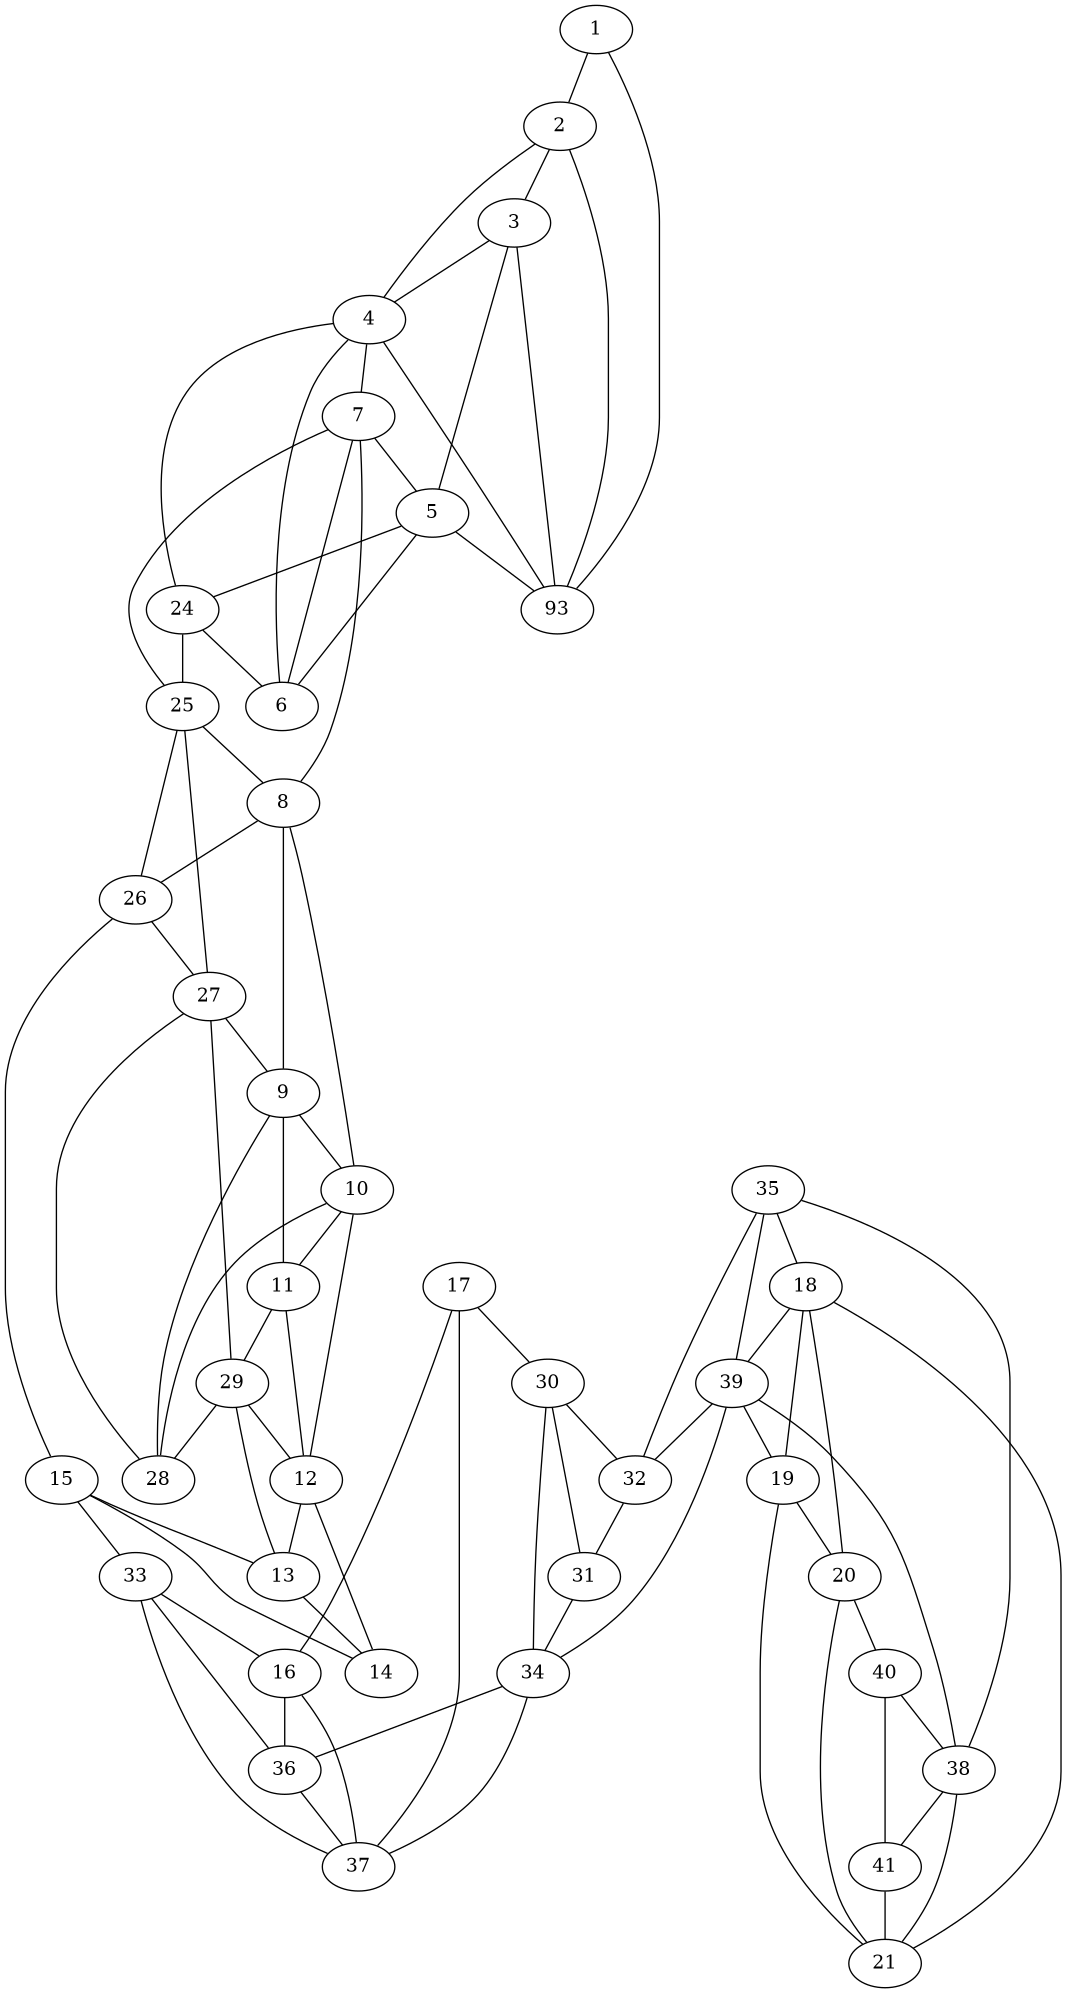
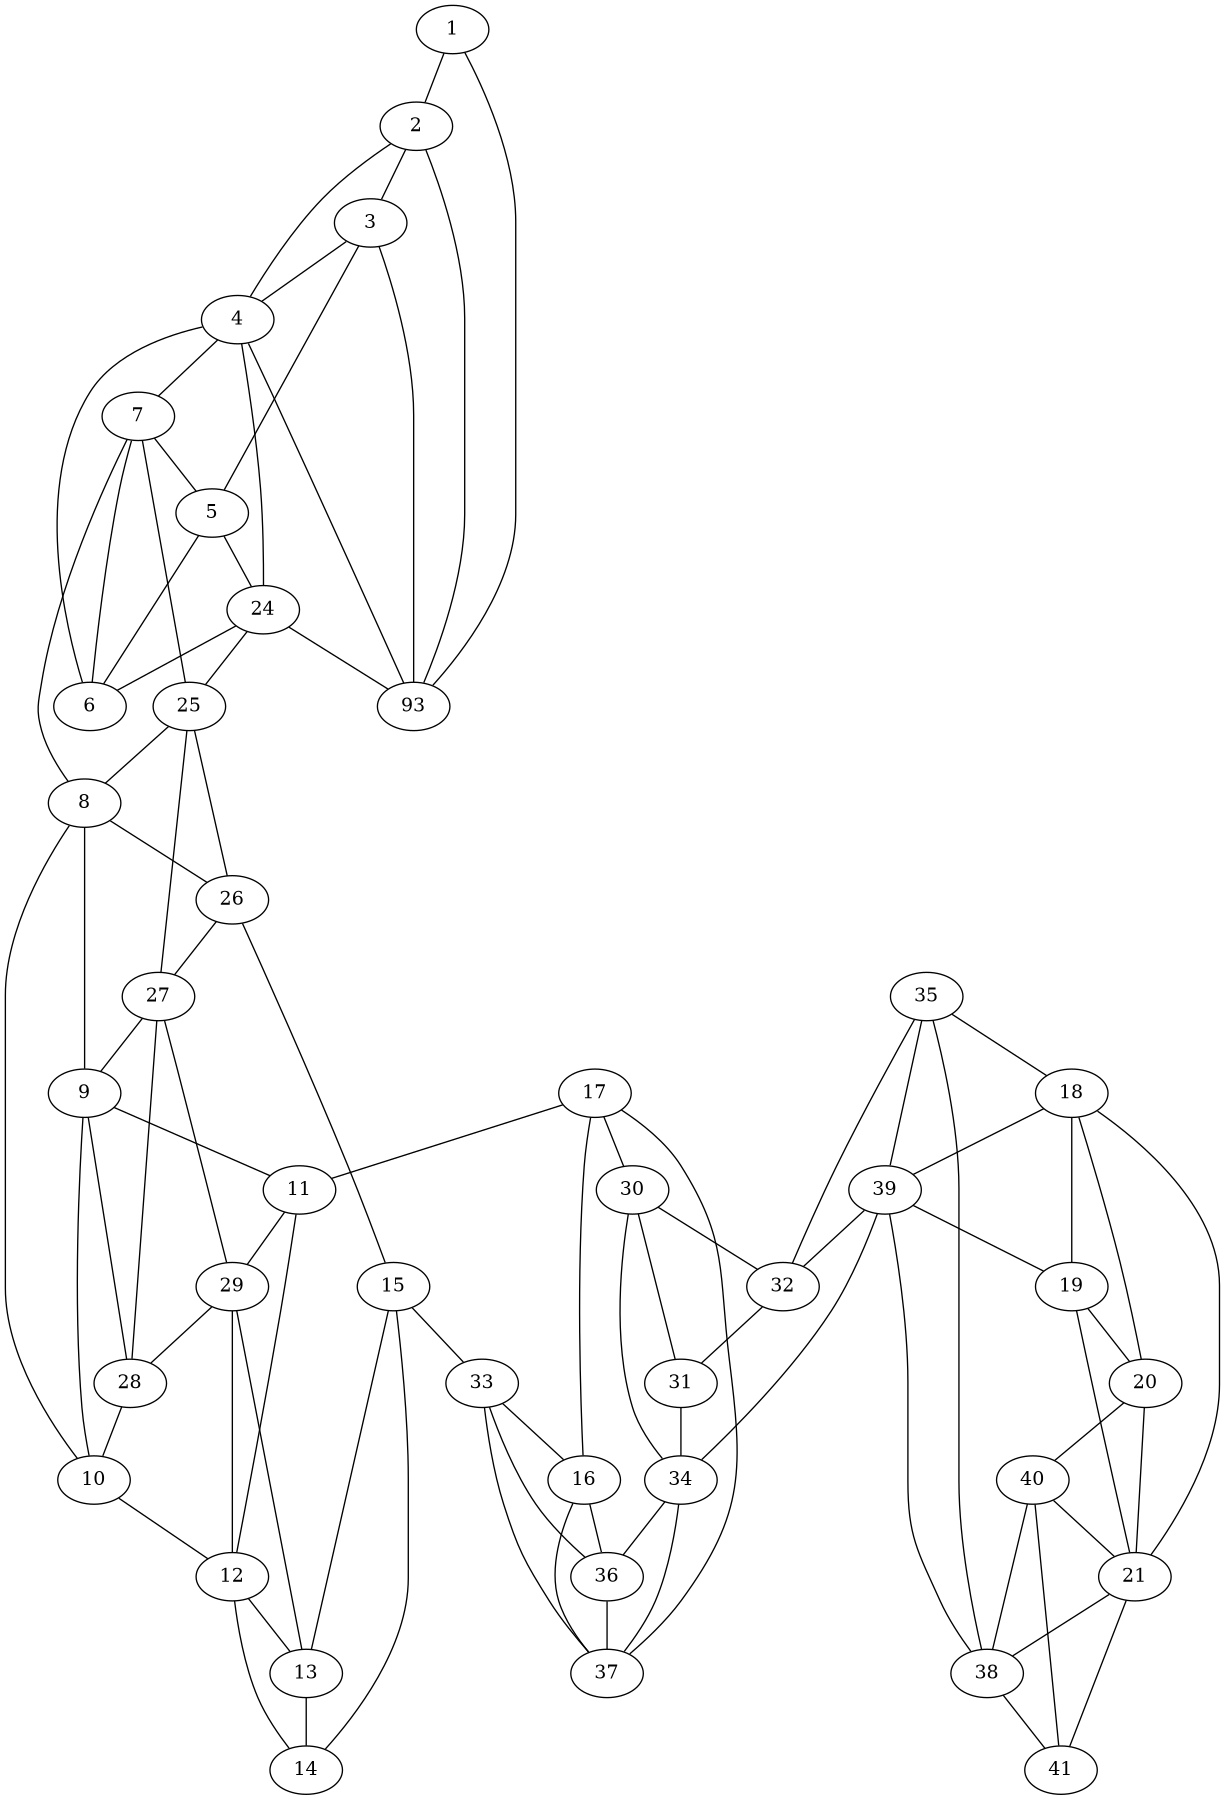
(495, 561) -> (338, 658)
(320, 1238) -> (447, 1142)
none -> (1084, 1528)
